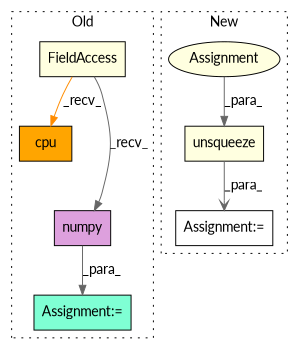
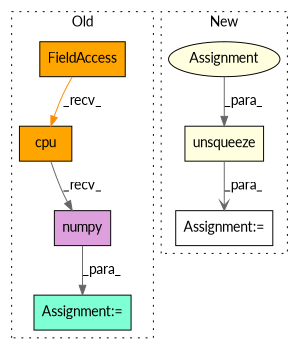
(83, 59) -> (83, 59)
(110, 139) -> (58, 182)
